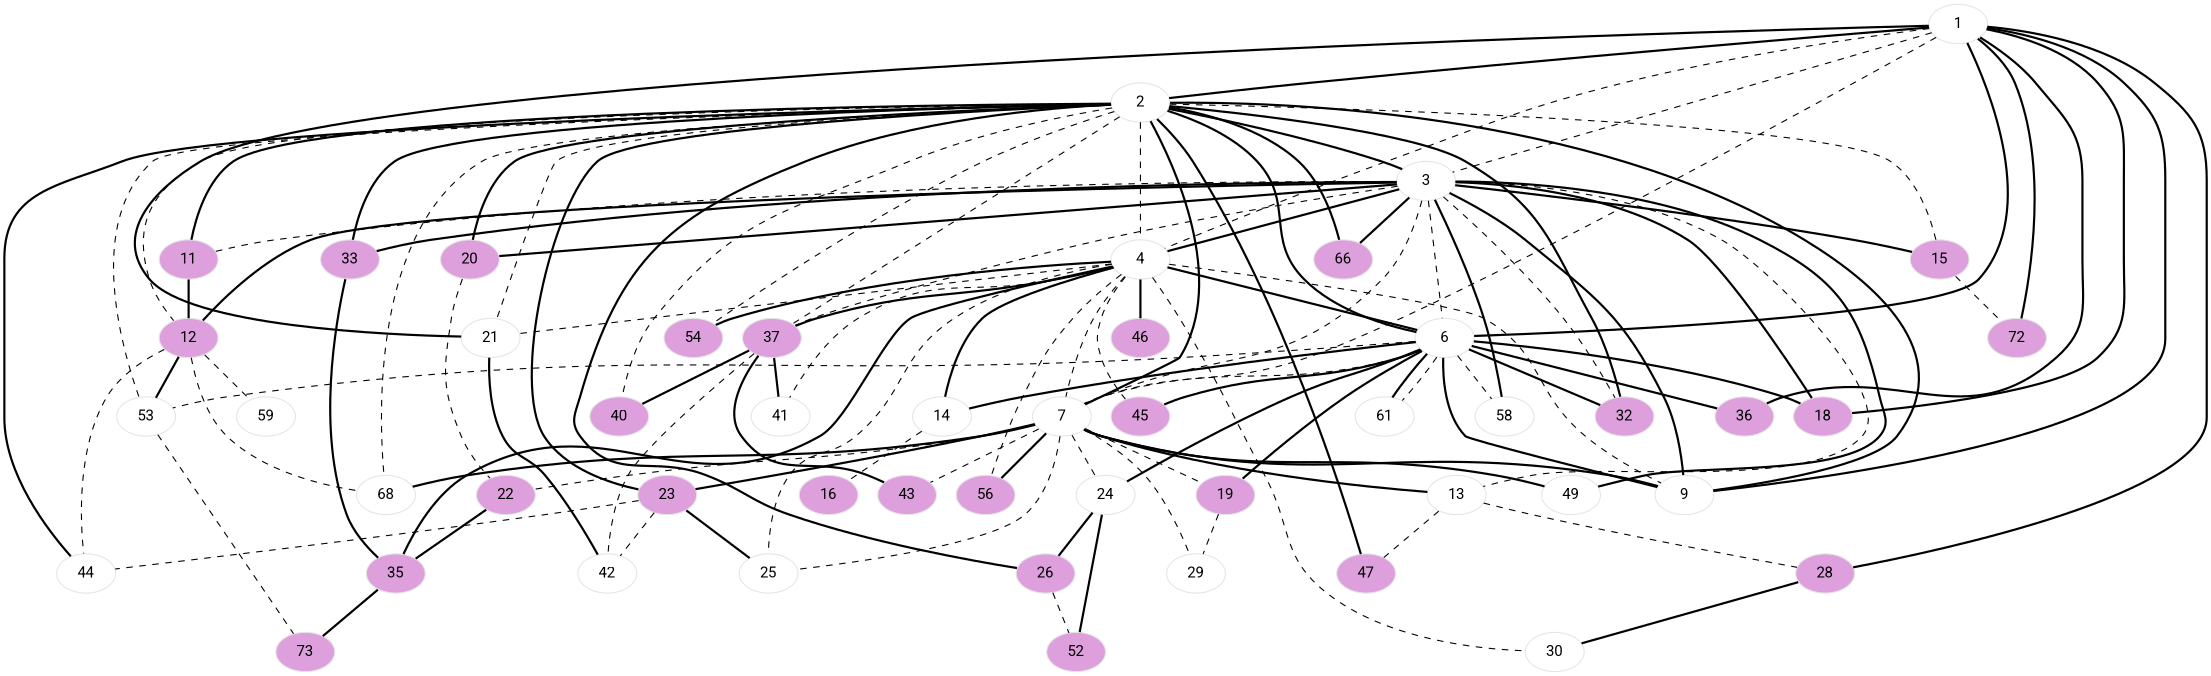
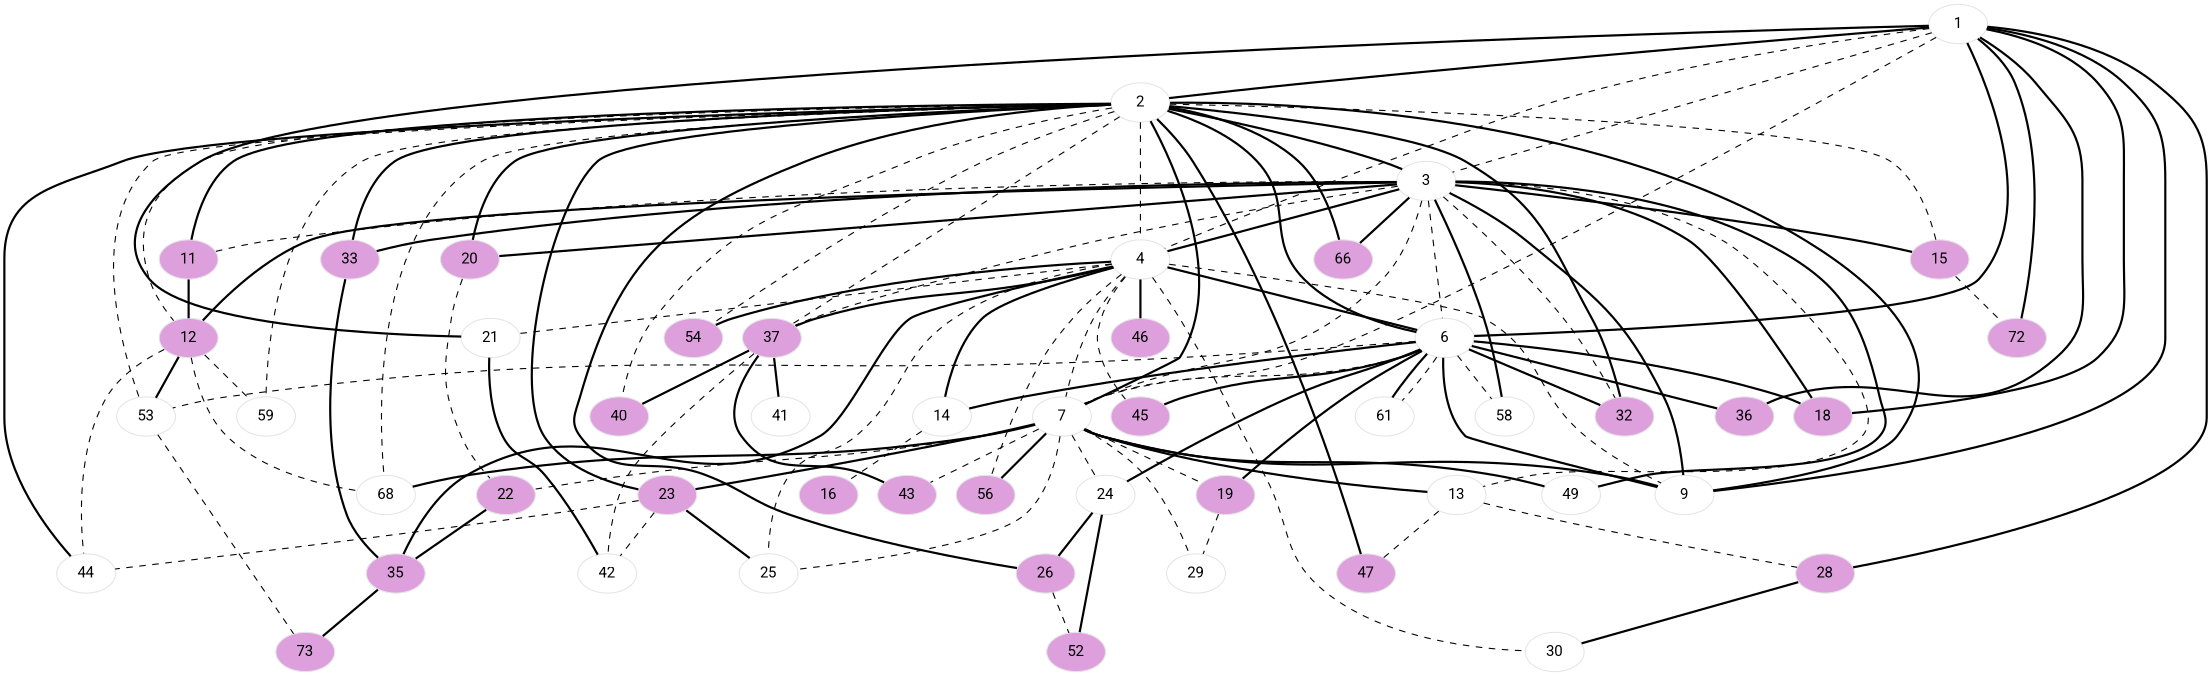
(586, 150) -> (401, 150)
(862, 316) -> none
